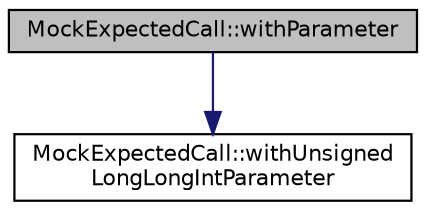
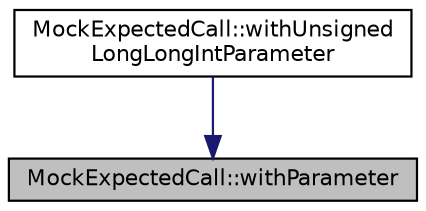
(213, 82) -> (213, 106)
